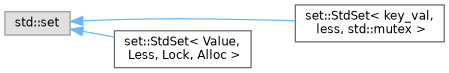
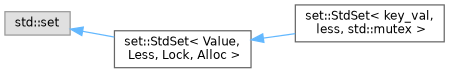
(189, 19) -> (279, 36)
